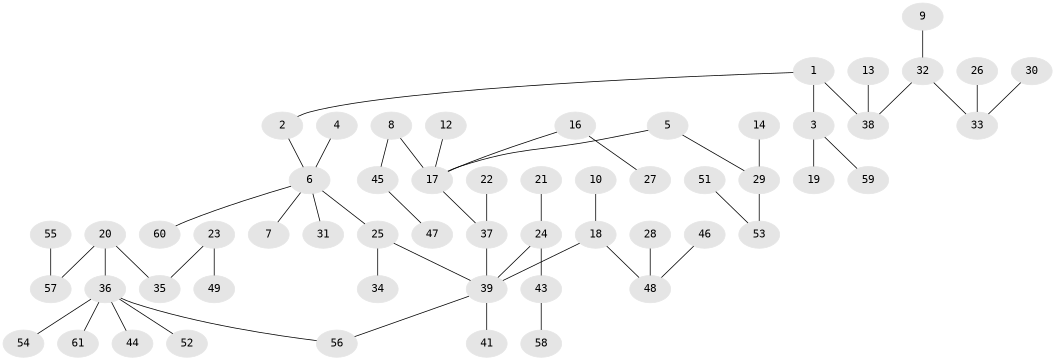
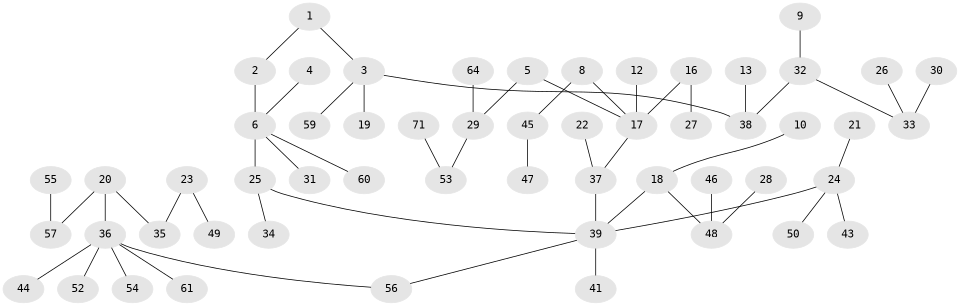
(841, 98) -> (549, 92)
(759, 126) -> (473, 71)
(705, 180) -> (419, 126)
(269, 235) -> none
none -> (793, 235)
(541, 344) -> none
